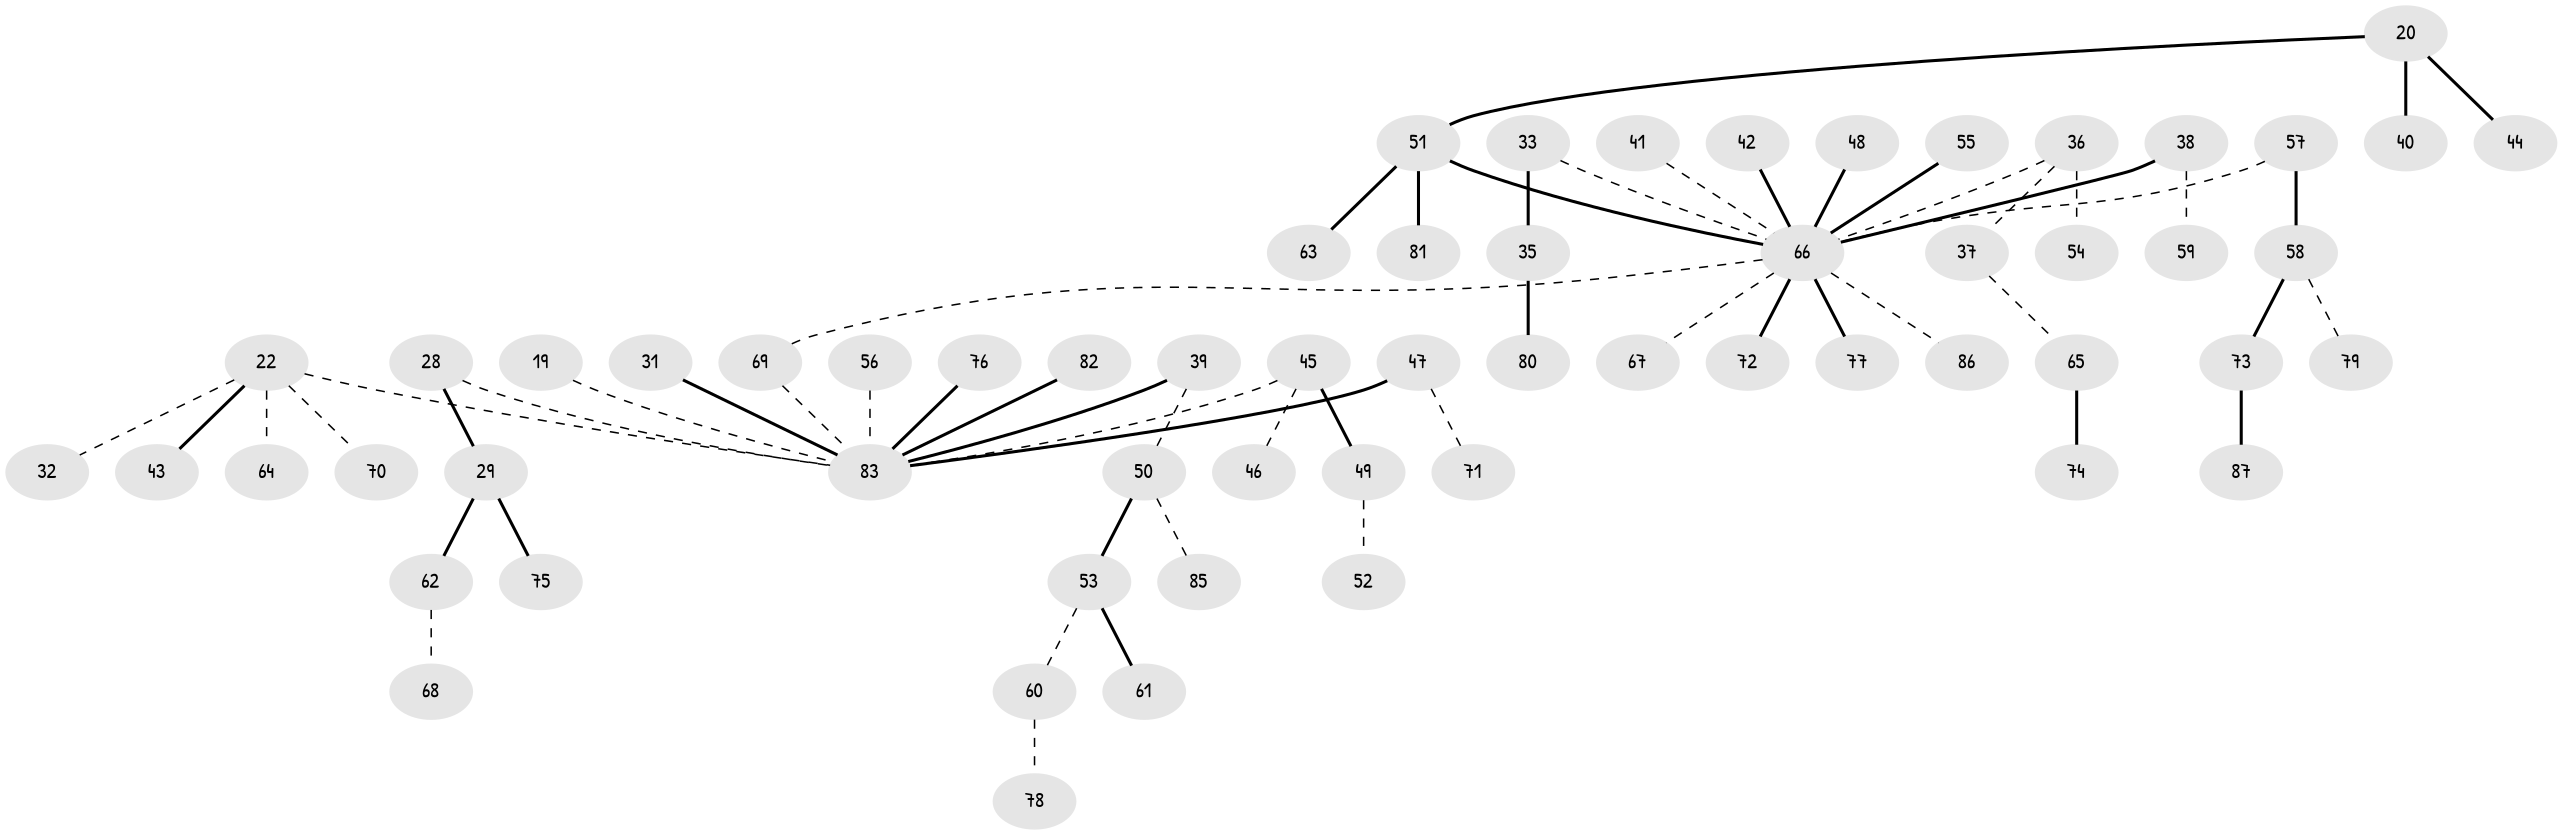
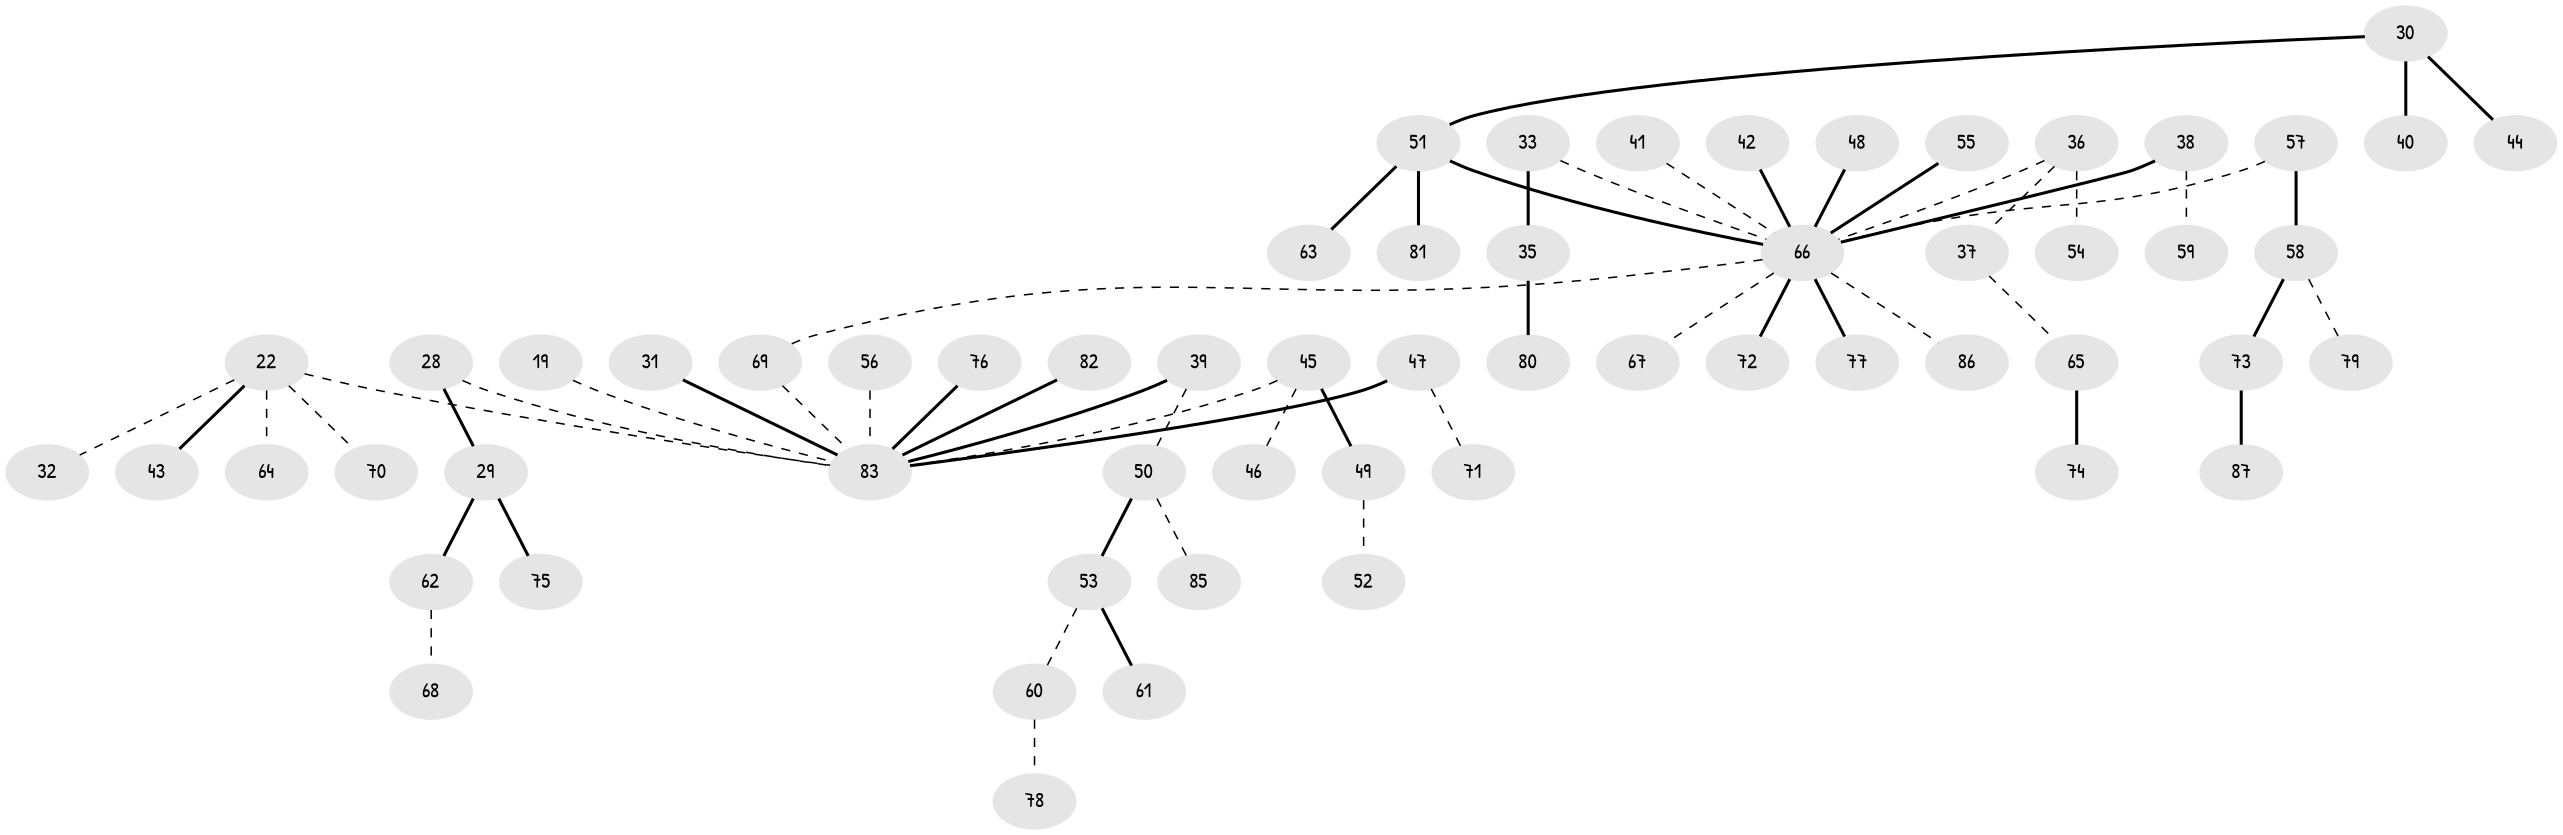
(2406, 34) -> (2406, 34)
